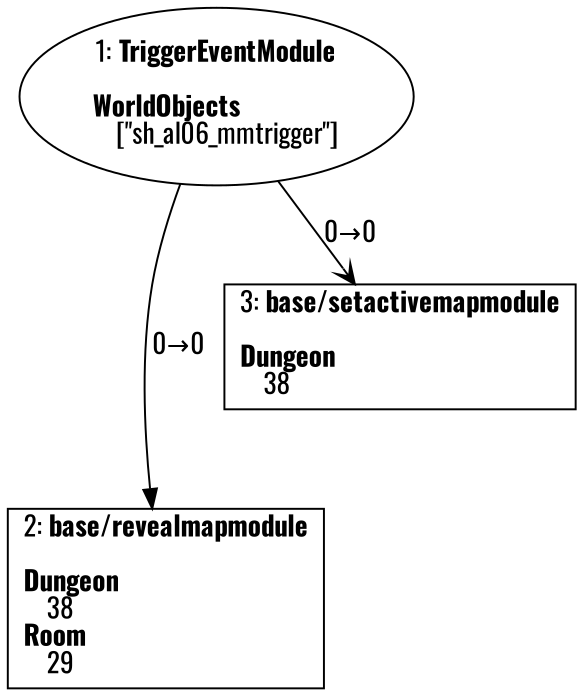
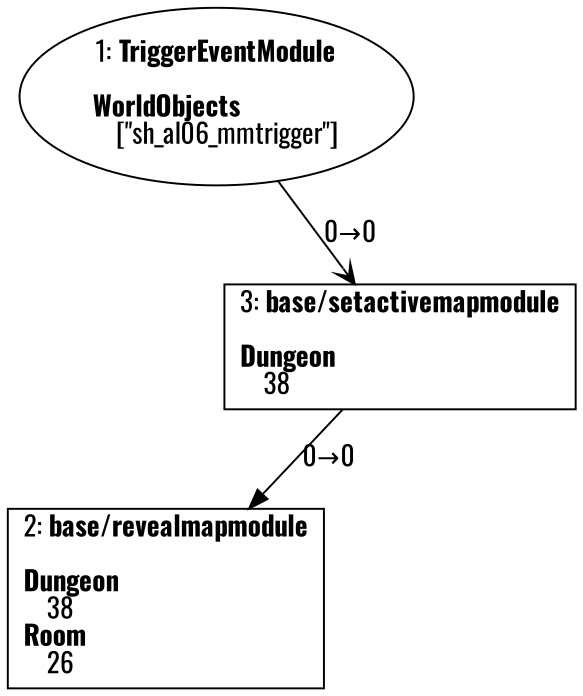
(146, 334) -> (303, 452)
(49, 665) -> (49, 665)
